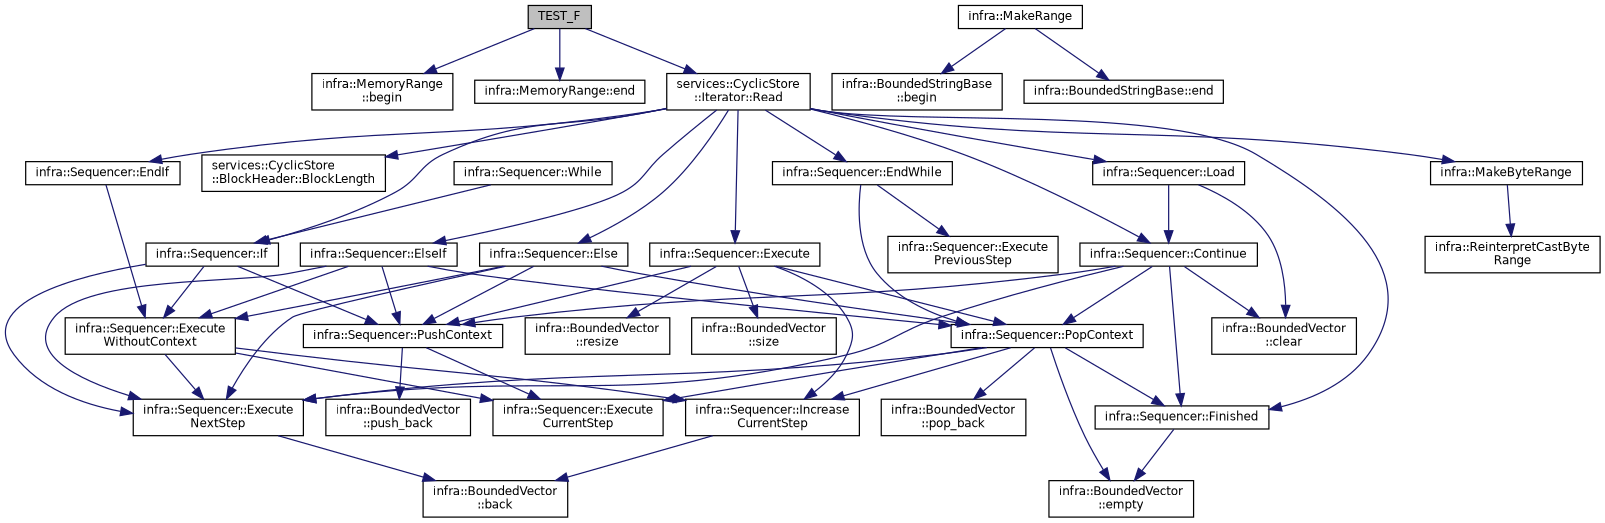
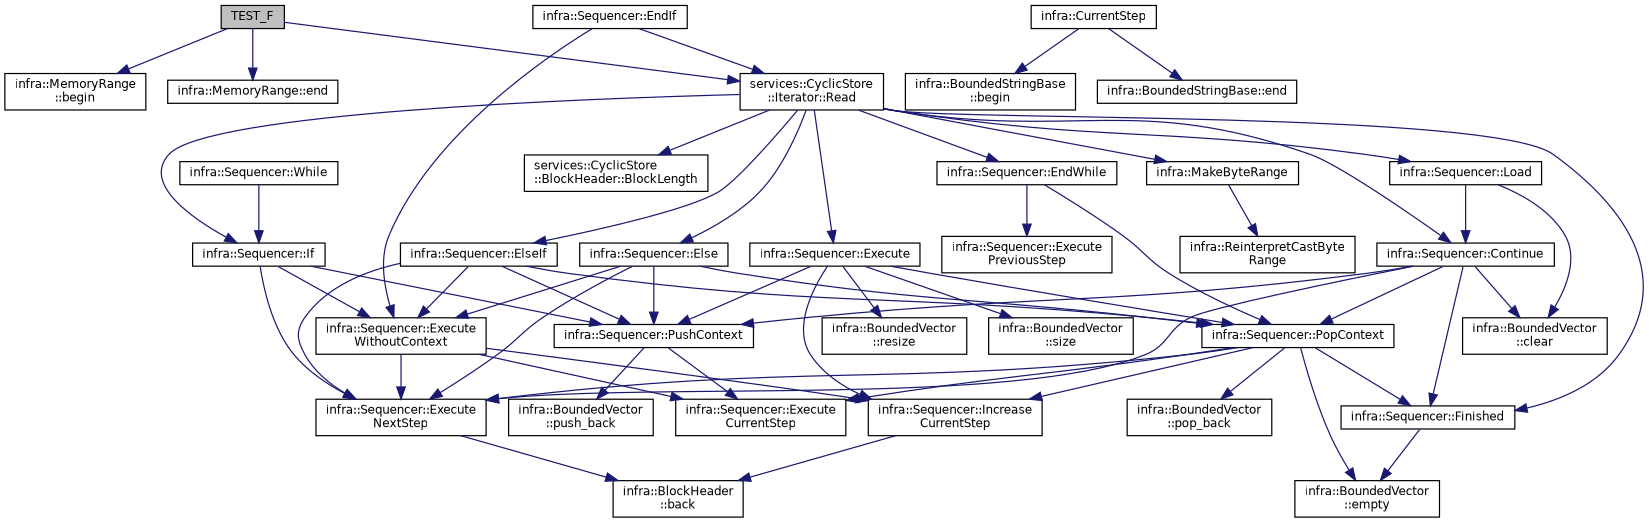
(1020, 17) -> (1094, 17)
(414, 133) -> (696, 49)
(495, 499) -> (678, 499)
